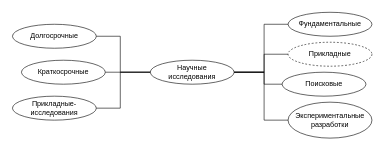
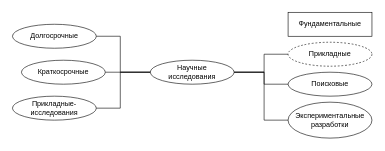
(330, 24) -> (330, 24)
(264, 26) -> none
(324, 84) -> (330, 84)
